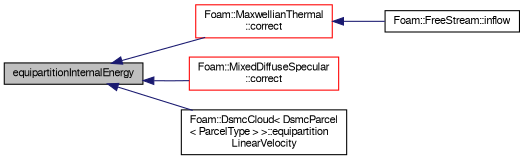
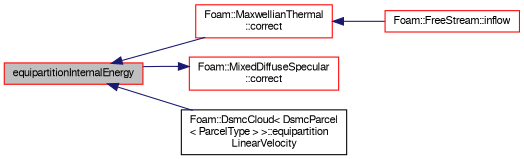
(452, 21) -> (452, 21)
(74, 74) -> (74, 74)
(172, 81) -> (161, 66)
